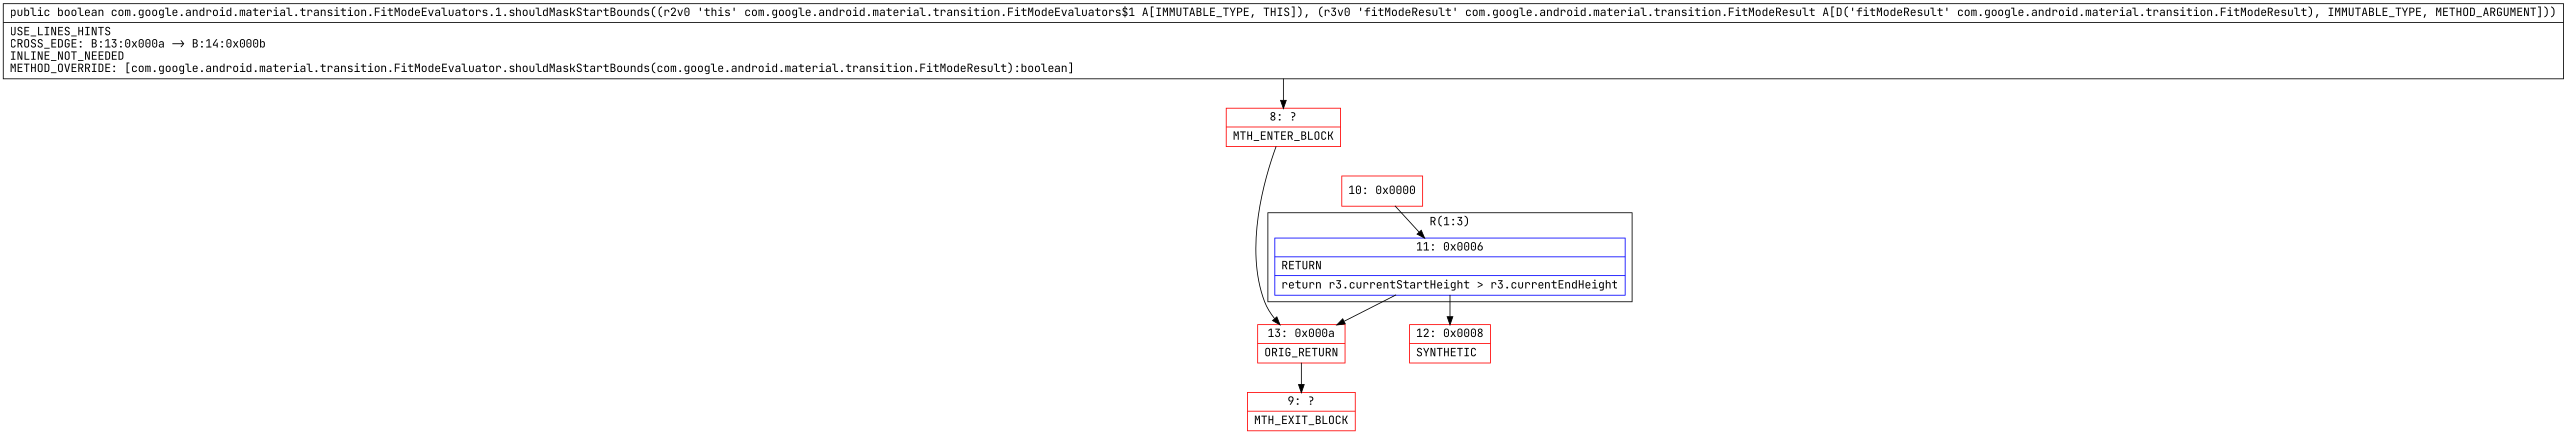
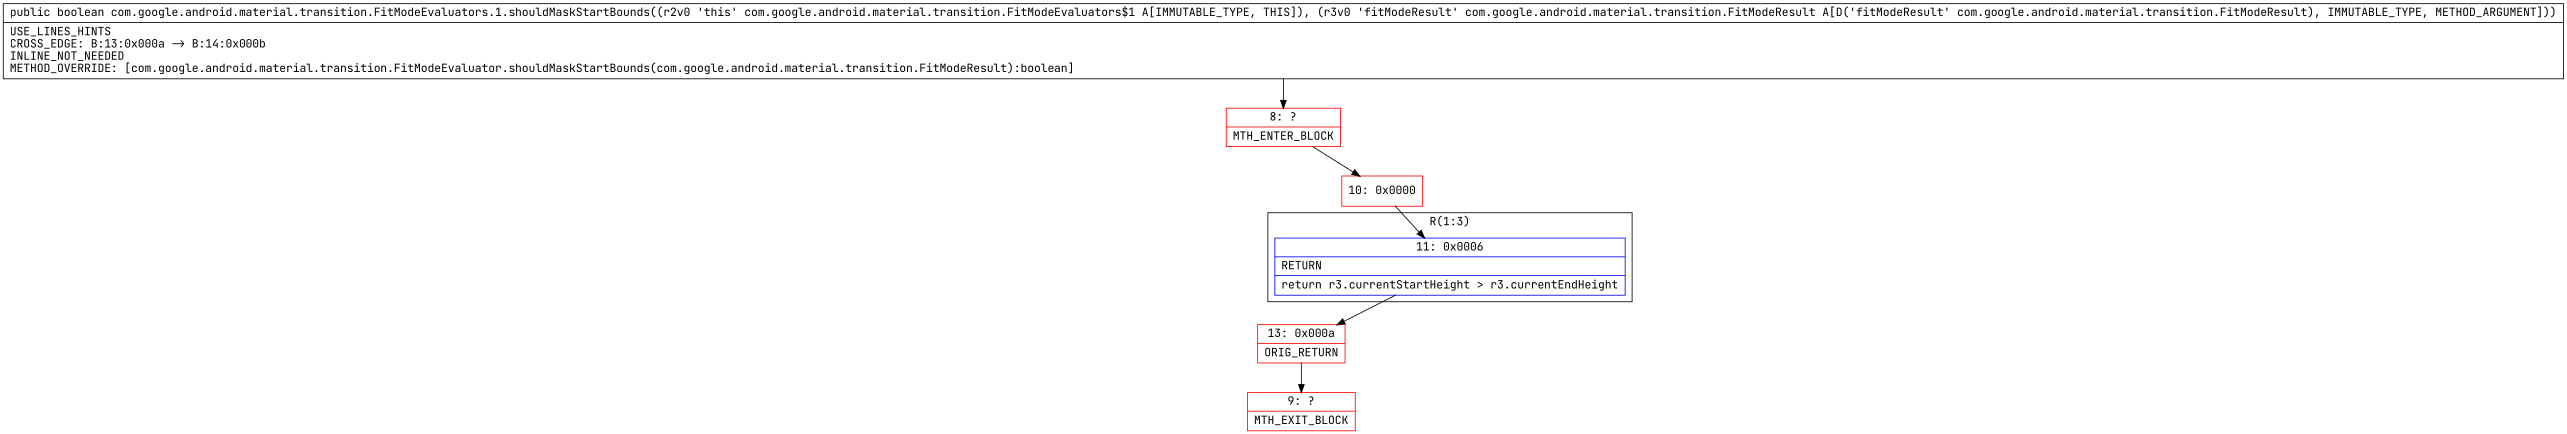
(1257, 233) -> (1333, 159)
(1450, 344) -> none
